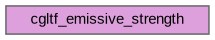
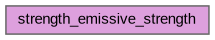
(107, 20) -> (107, 20)
